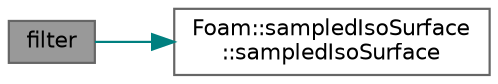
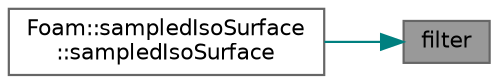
(123, 42) -> (352, 42)
